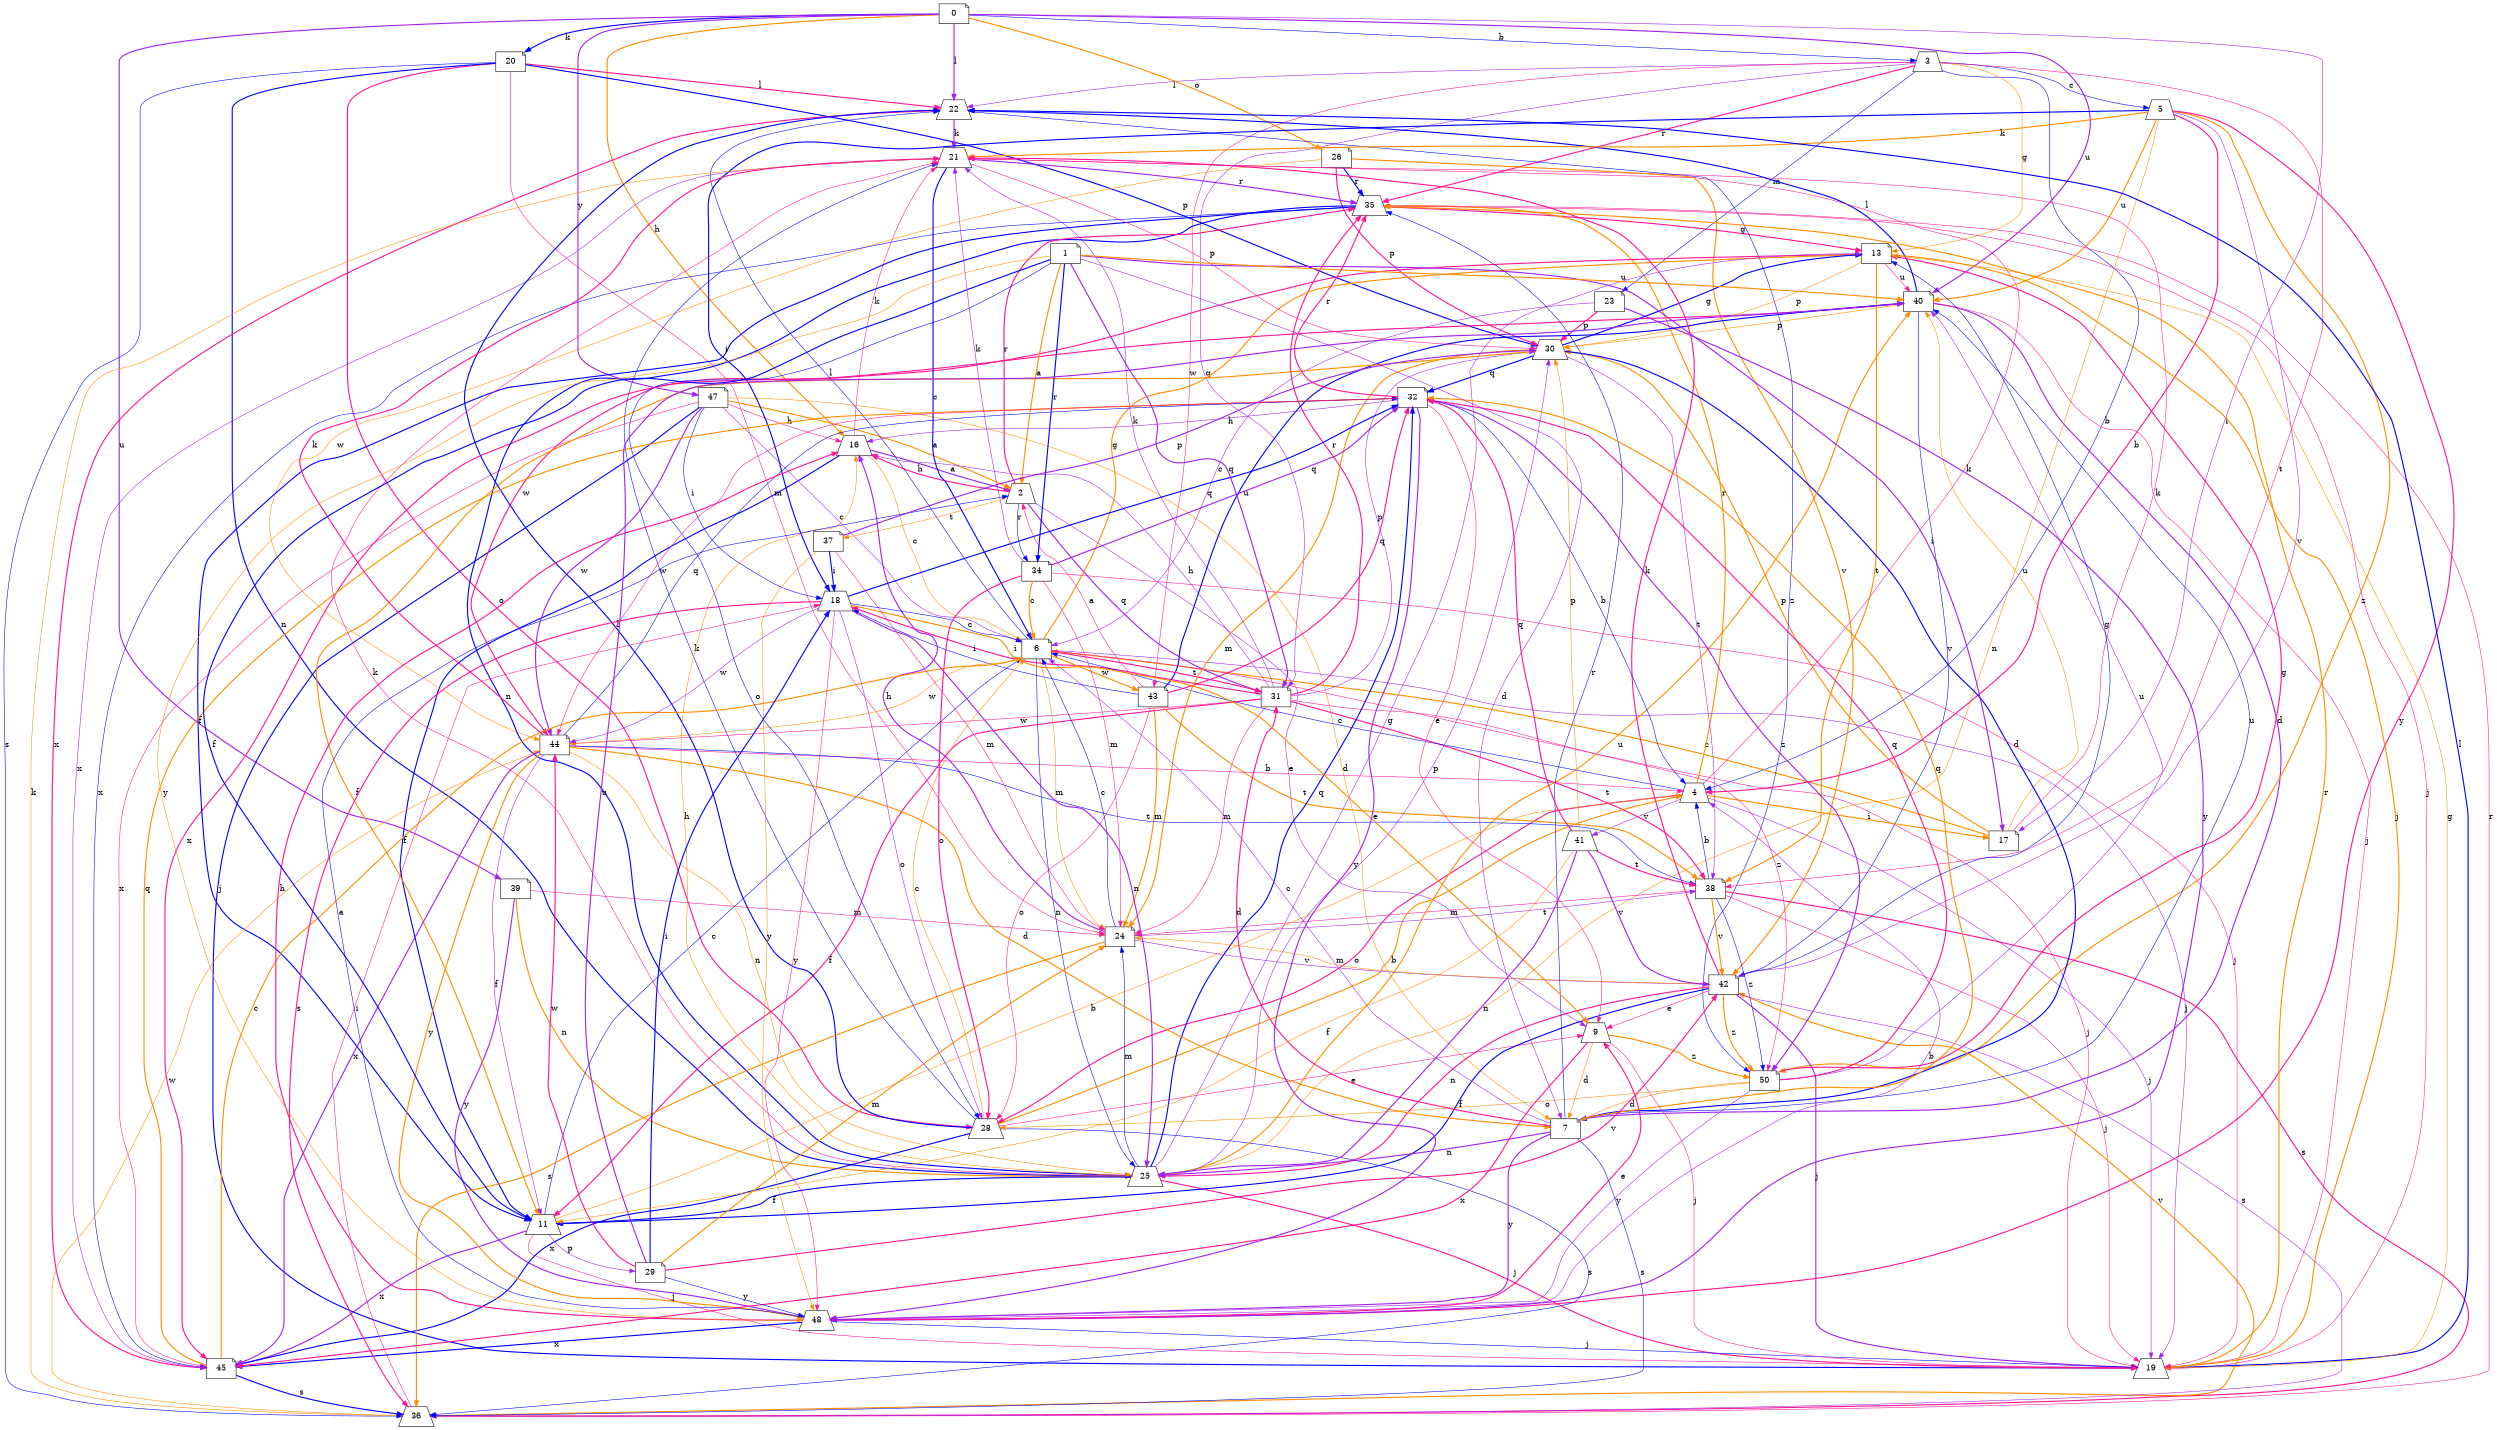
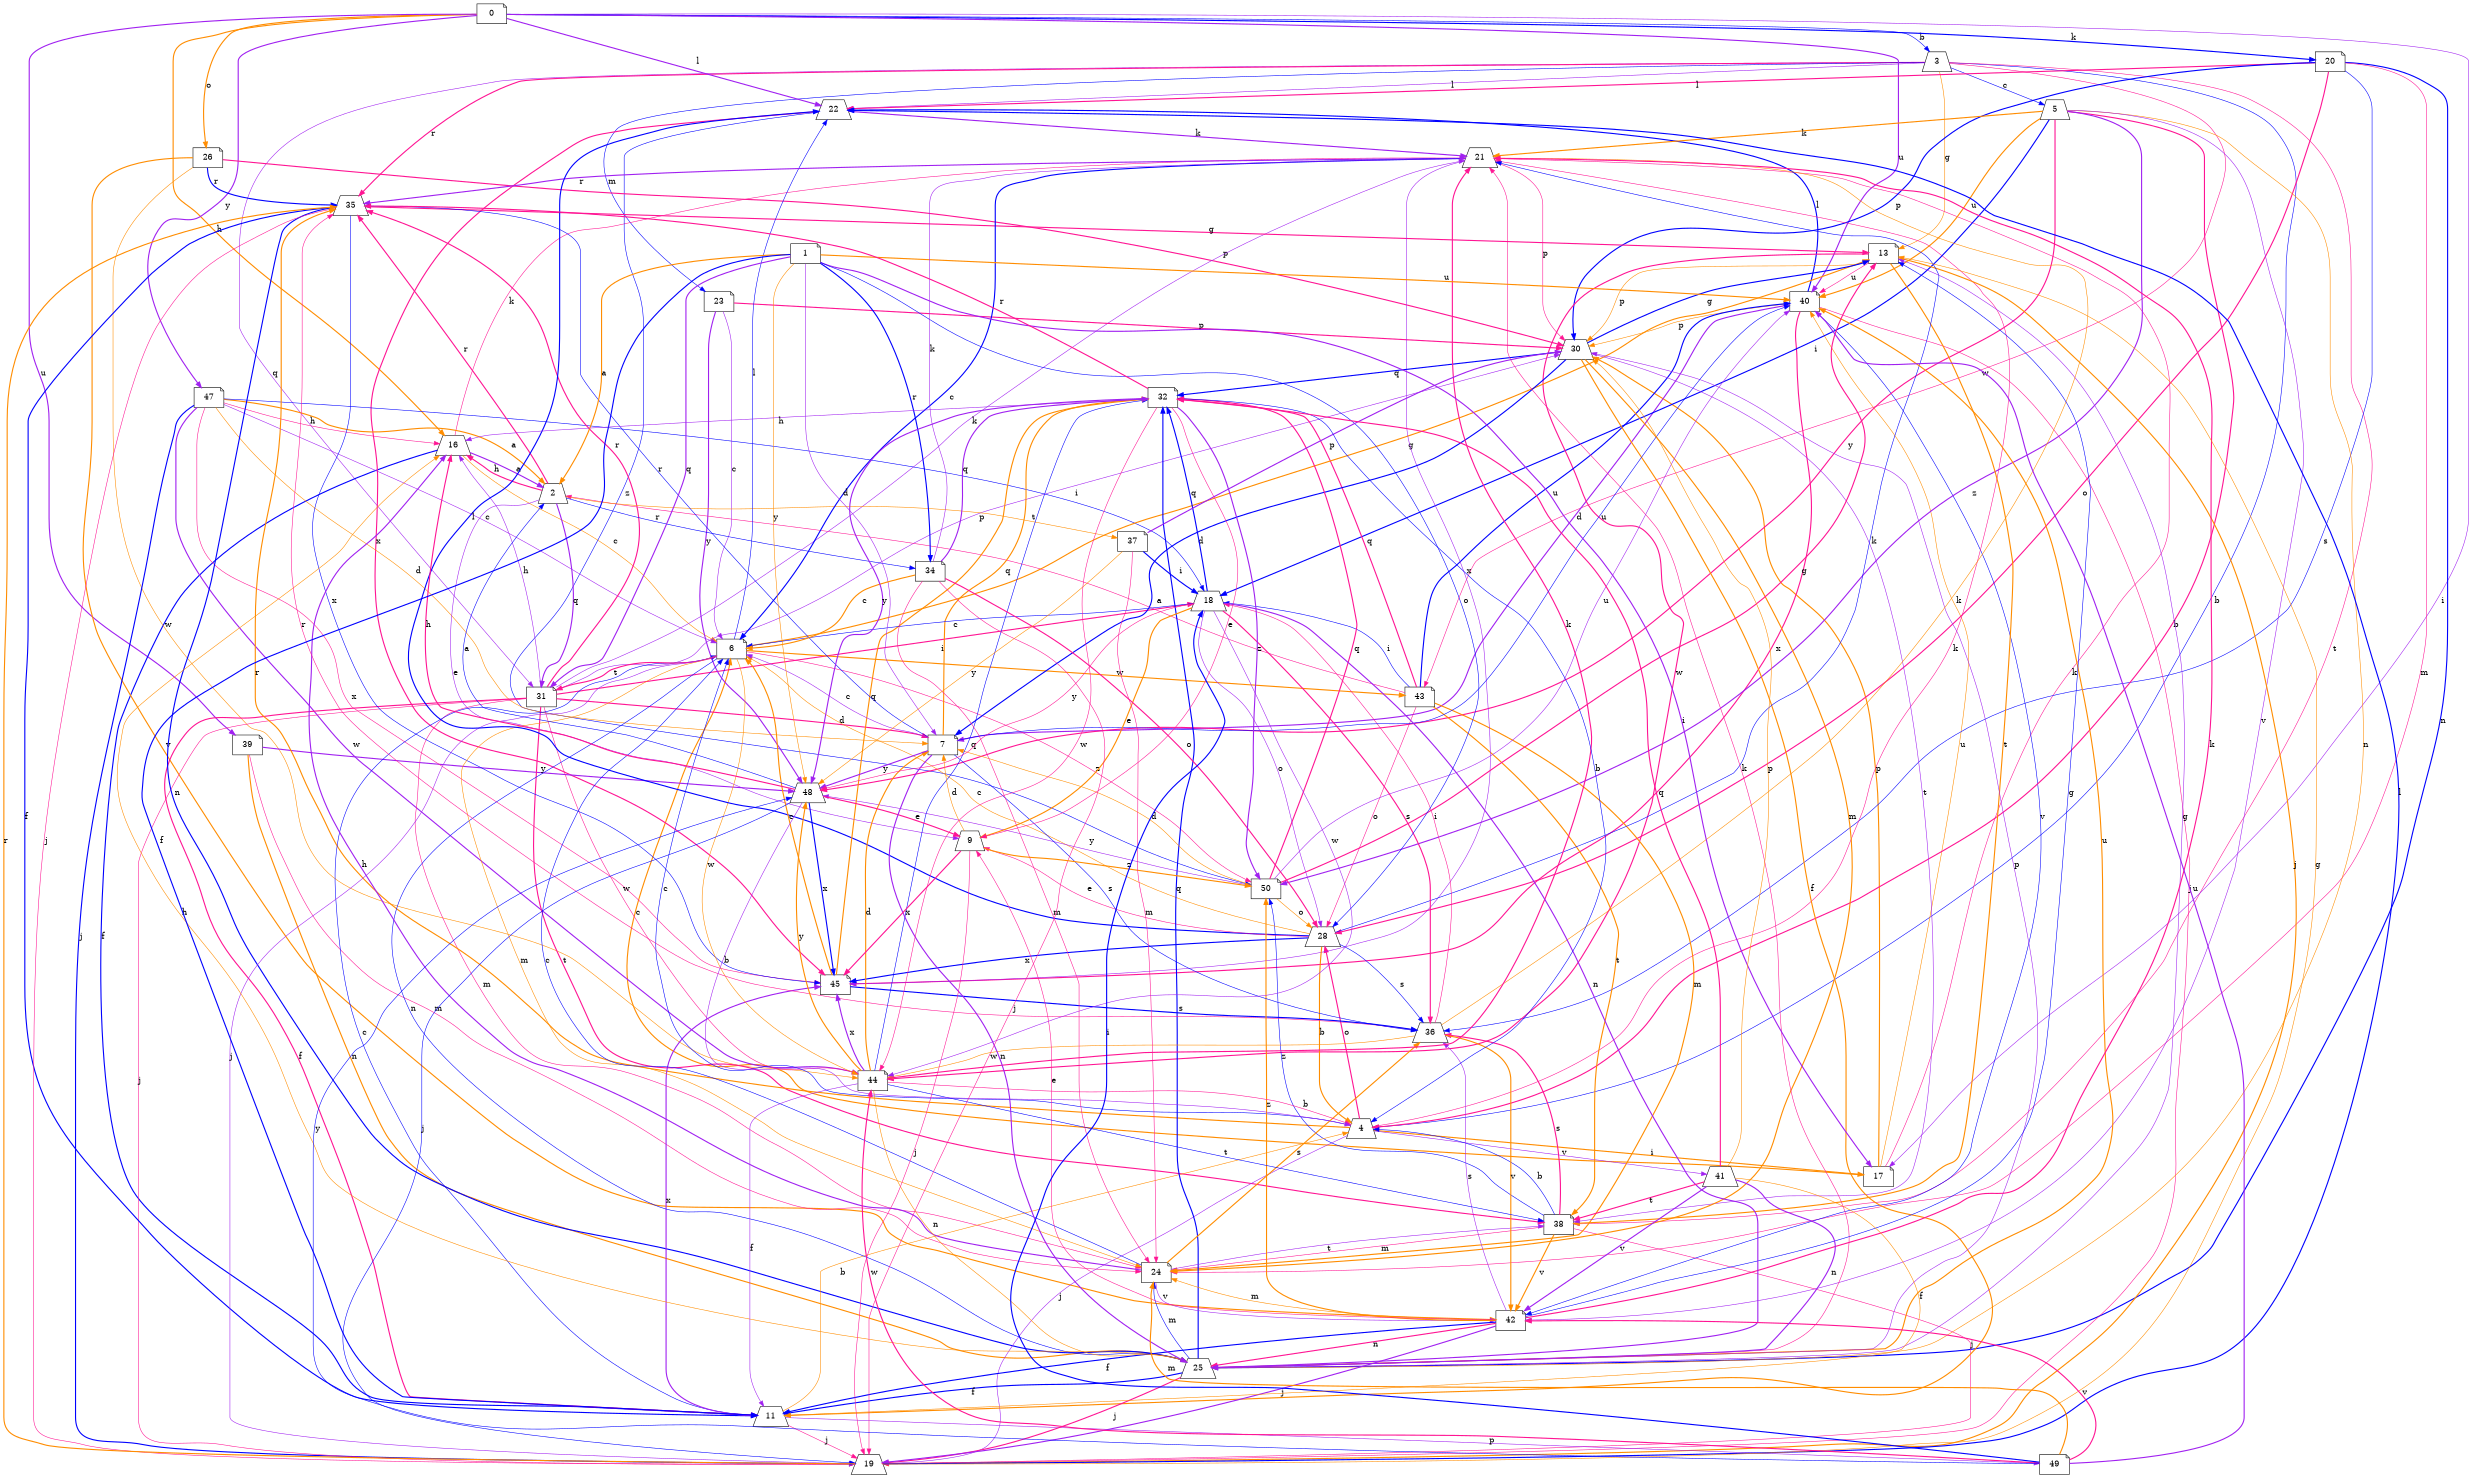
(2313, 705) -> (1857, 583)
(1268, 1014) -> (740, 715)
(650, 1273) -> (2054, 1464)
